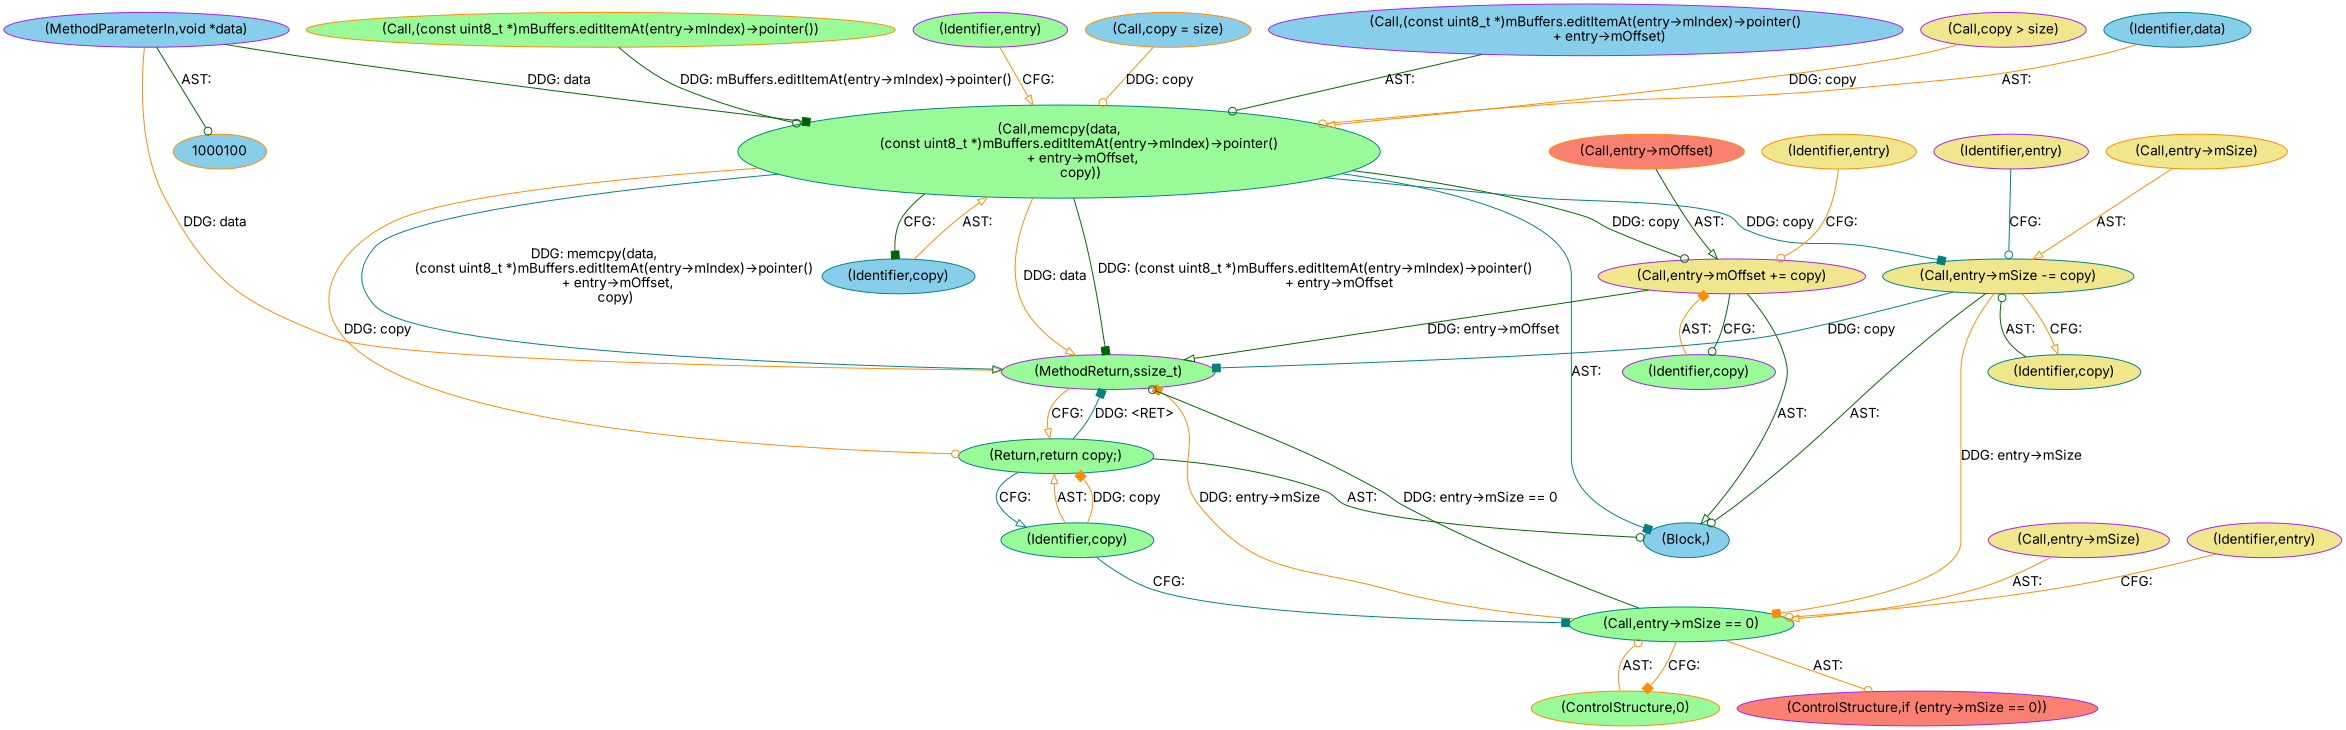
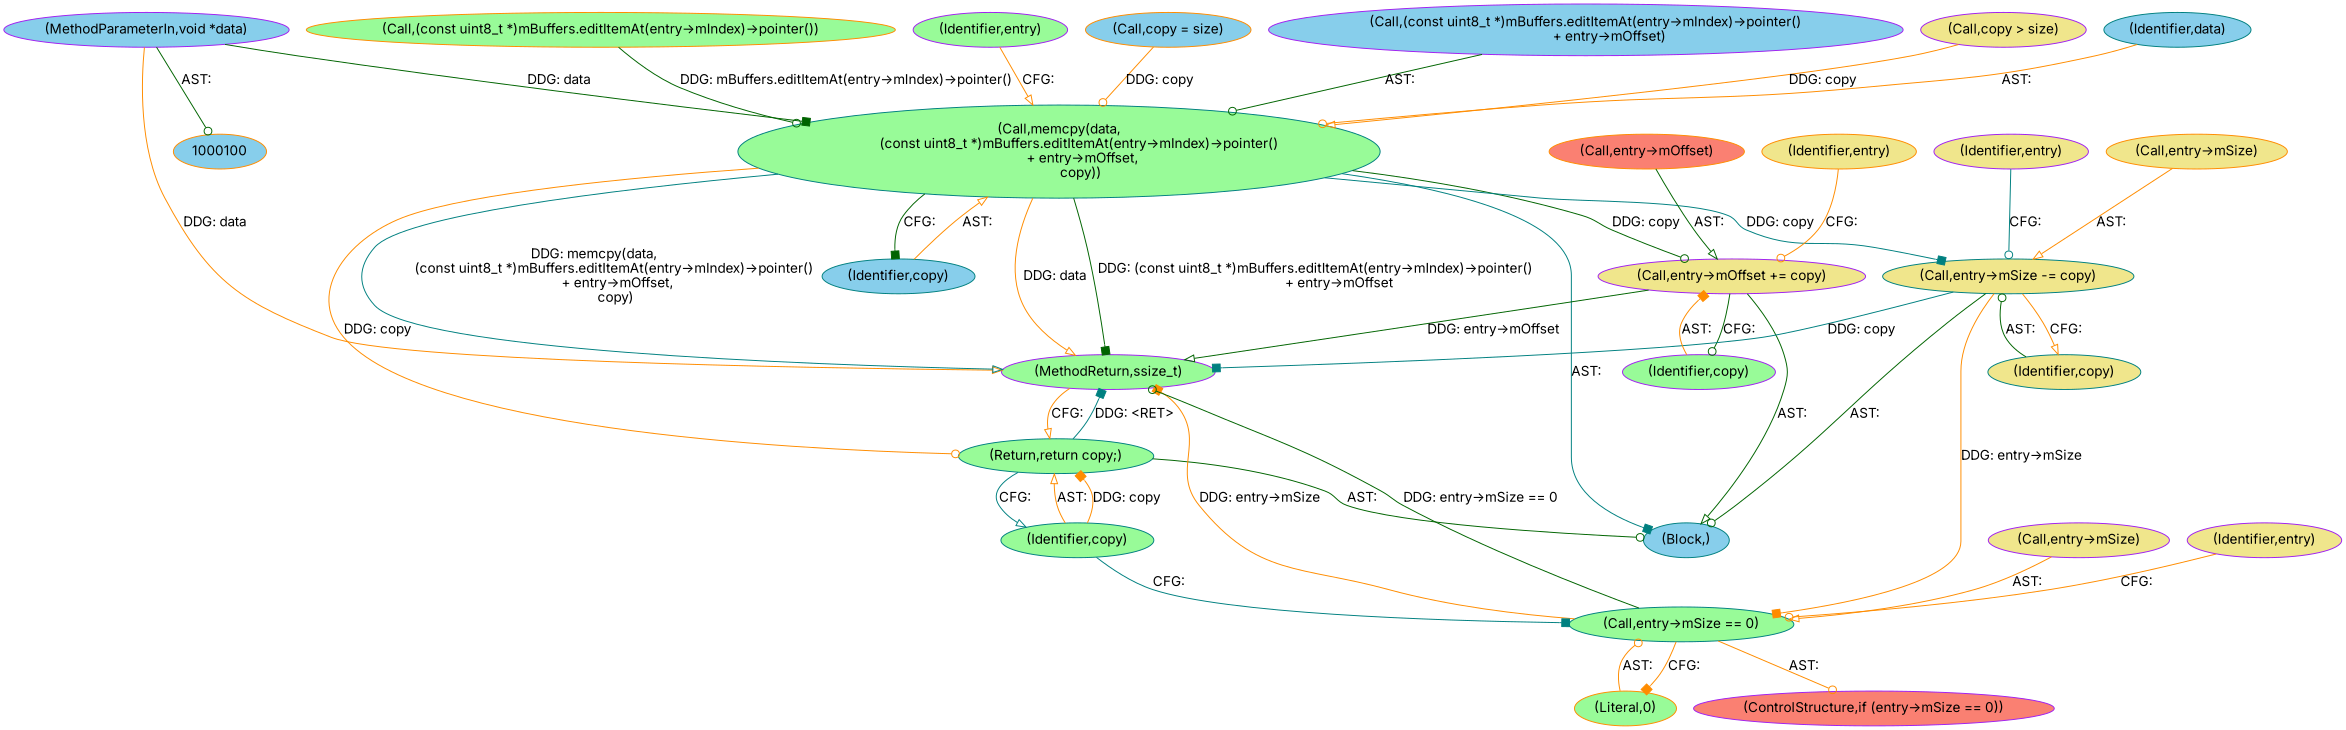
(1625, 708) -> (1625, 708)
